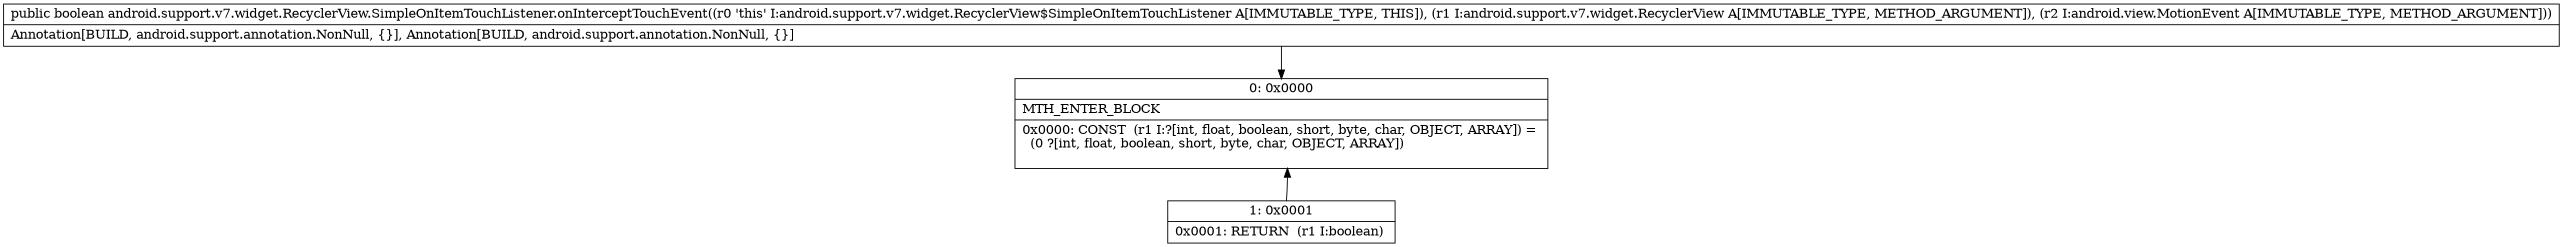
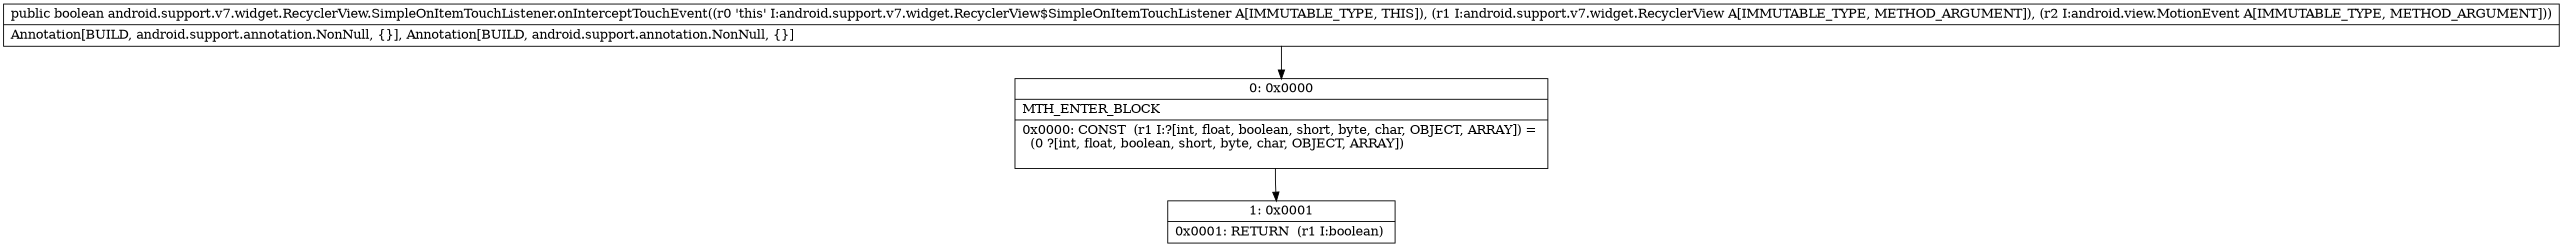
(1287, 189) -> (1275, 180)
